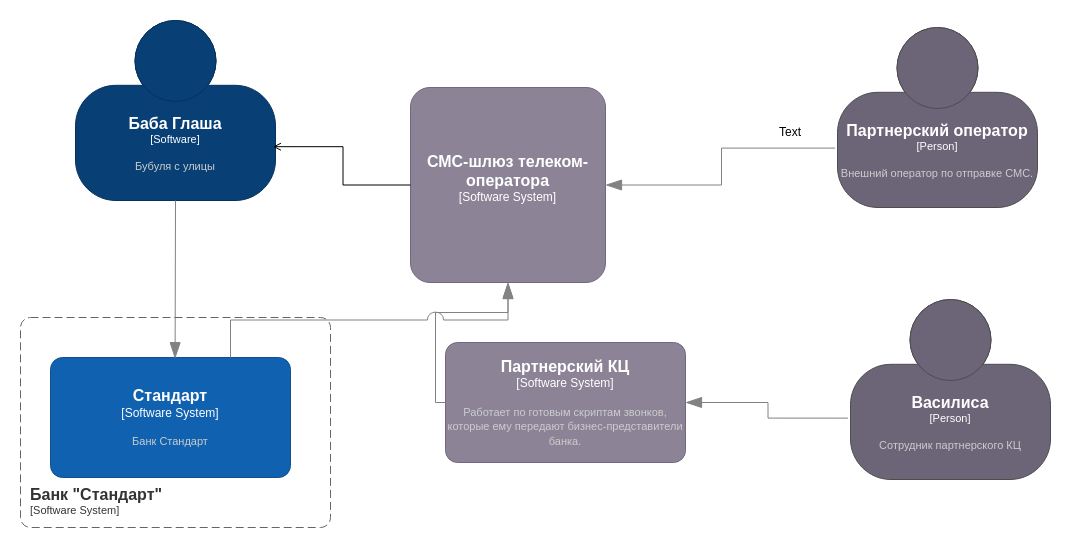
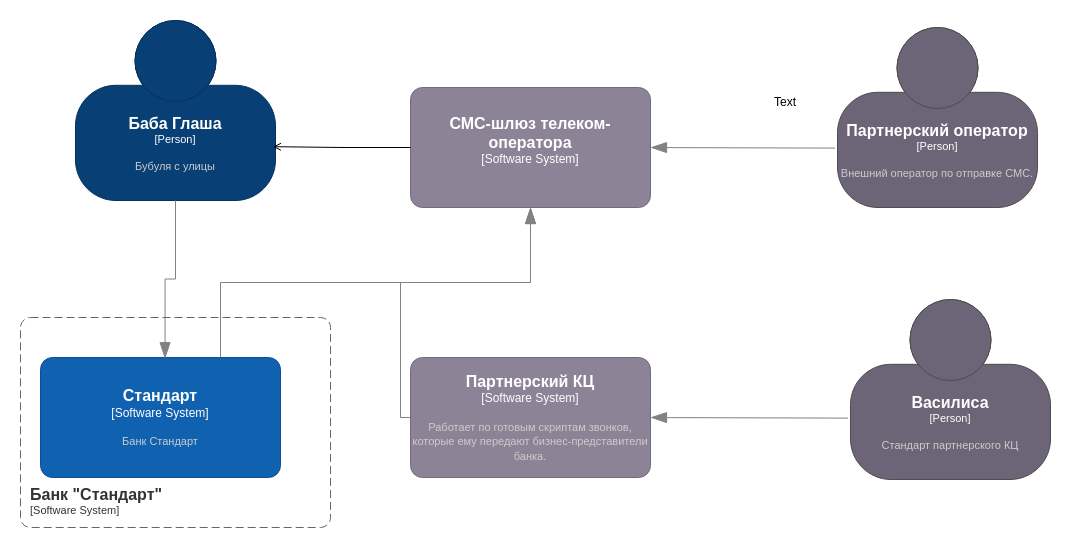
(791, 133) -> (786, 103)
(176, 144) -> (176, 144)
(508, 185) -> (531, 148)
(566, 403) -> (531, 418)
(171, 418) -> (161, 418)
(951, 423) -> (951, 423)
